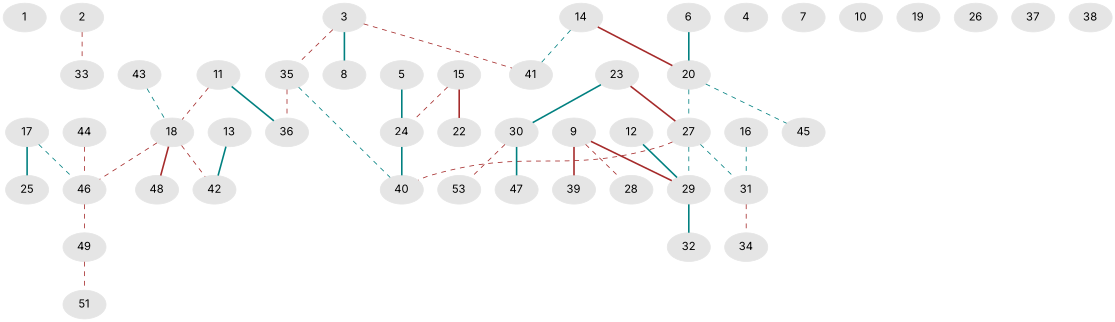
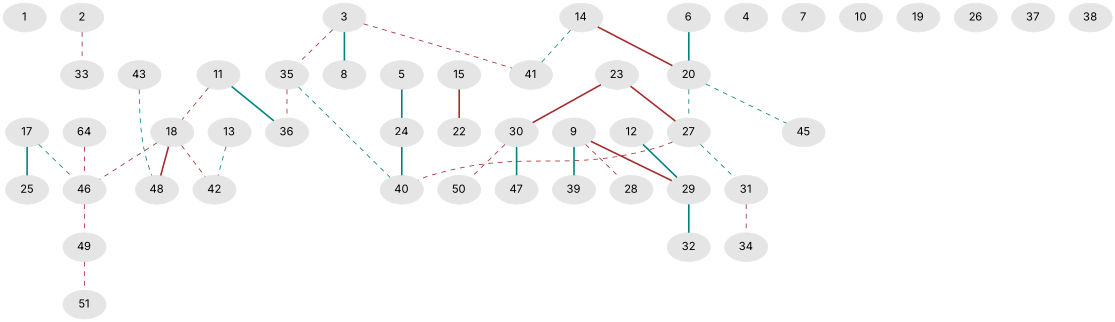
(156, 104) -> (142, 133)
(431, 104) -> none
(567, 104) -> (567, 104)
(85, 132) -> (85, 132)
(746, 132) -> none
(222, 161) -> (222, 161)
(689, 161) -> none
(574, 165) -> (574, 165)
(459, 190) -> (459, 190)
